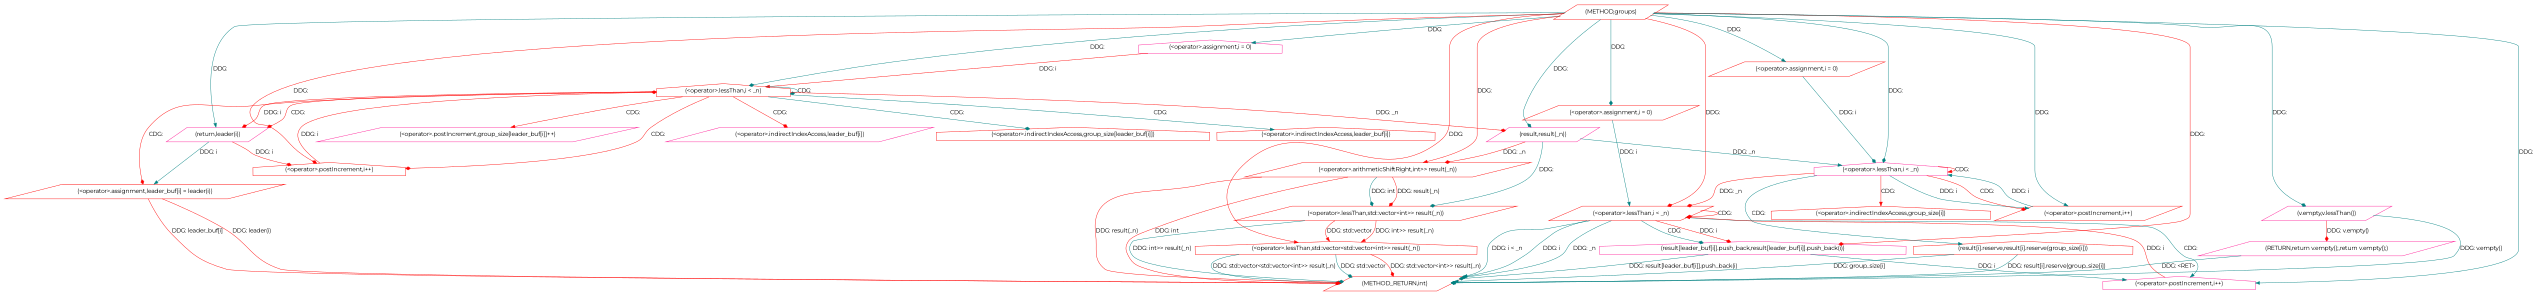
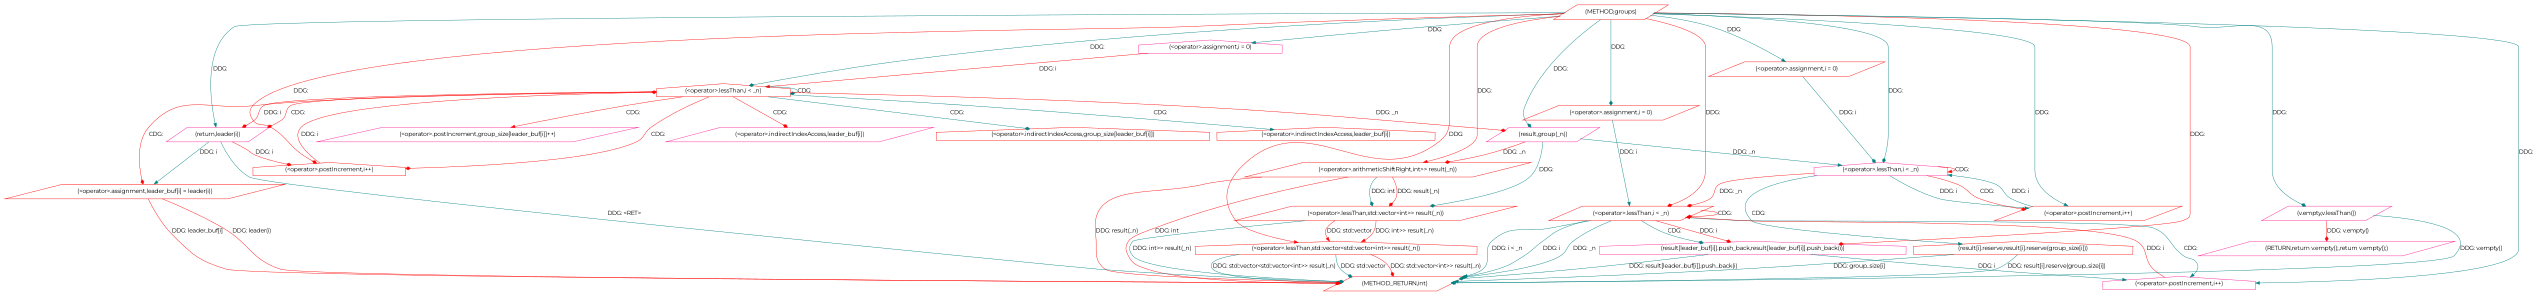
(1543, 135) -> (1543, 135)
(1881, 213) -> none
(1849, 278) -> (770, 237)
